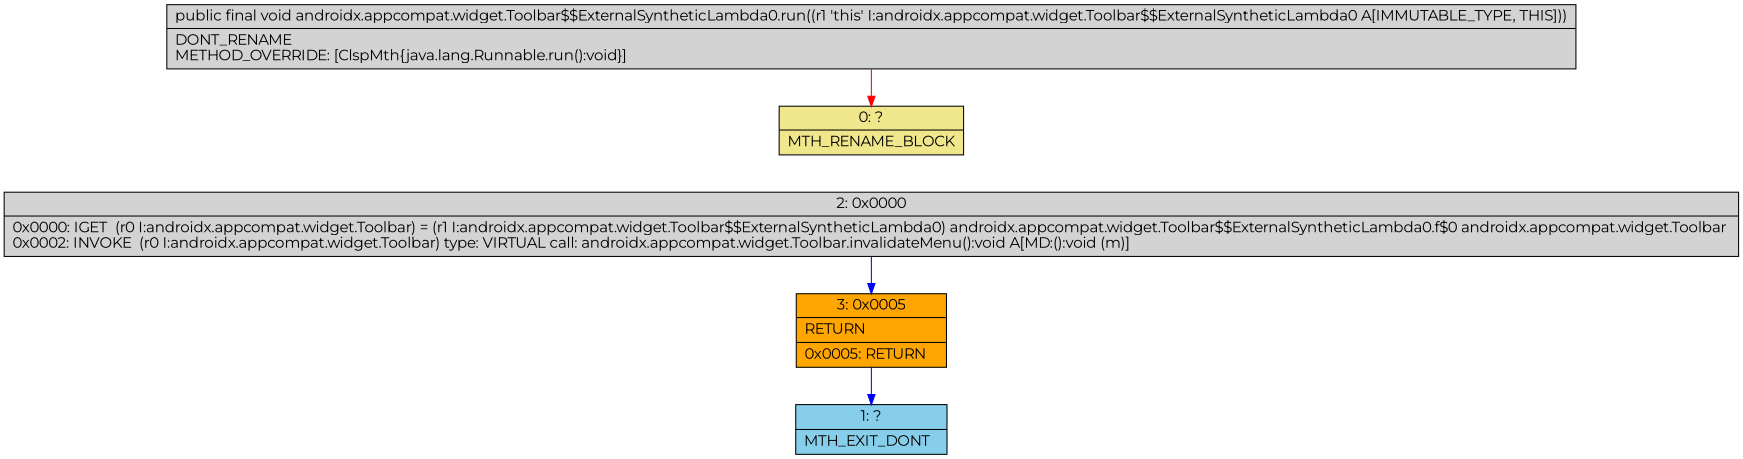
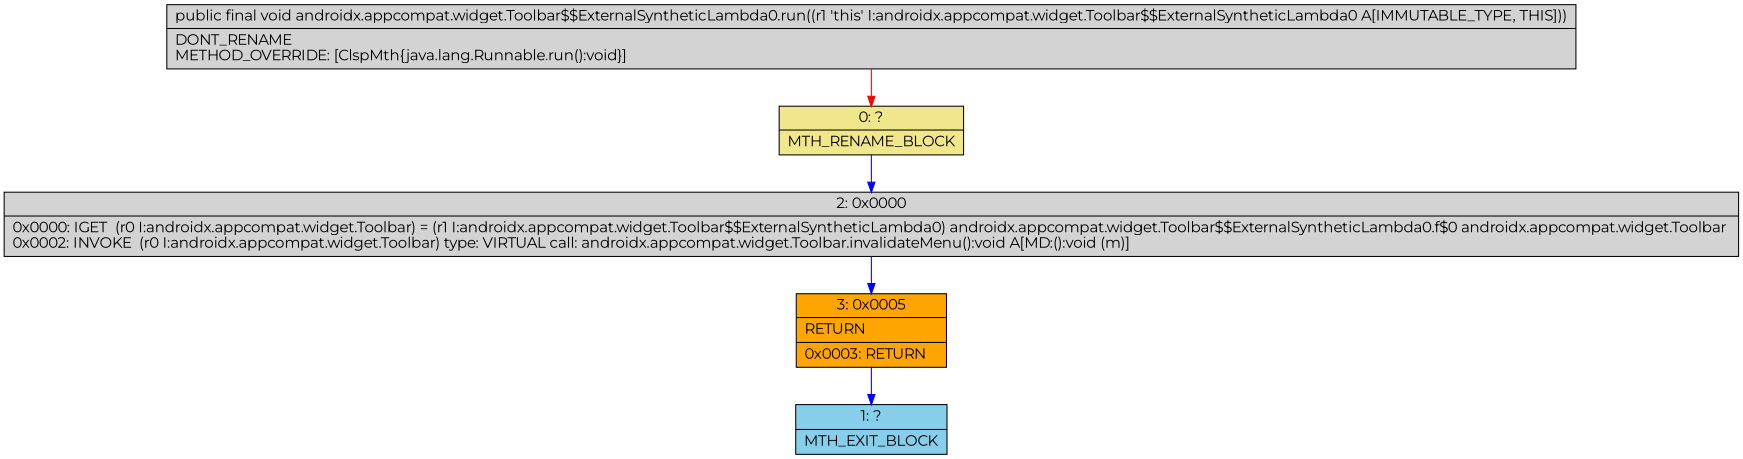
none -> (871, 168)
(871, 354) -> (871, 354)
(867, 441) -> (871, 441)
